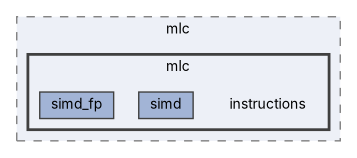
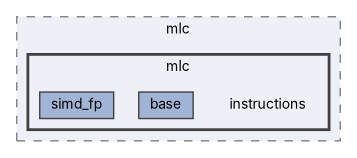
(166, 105) -> (166, 105)
